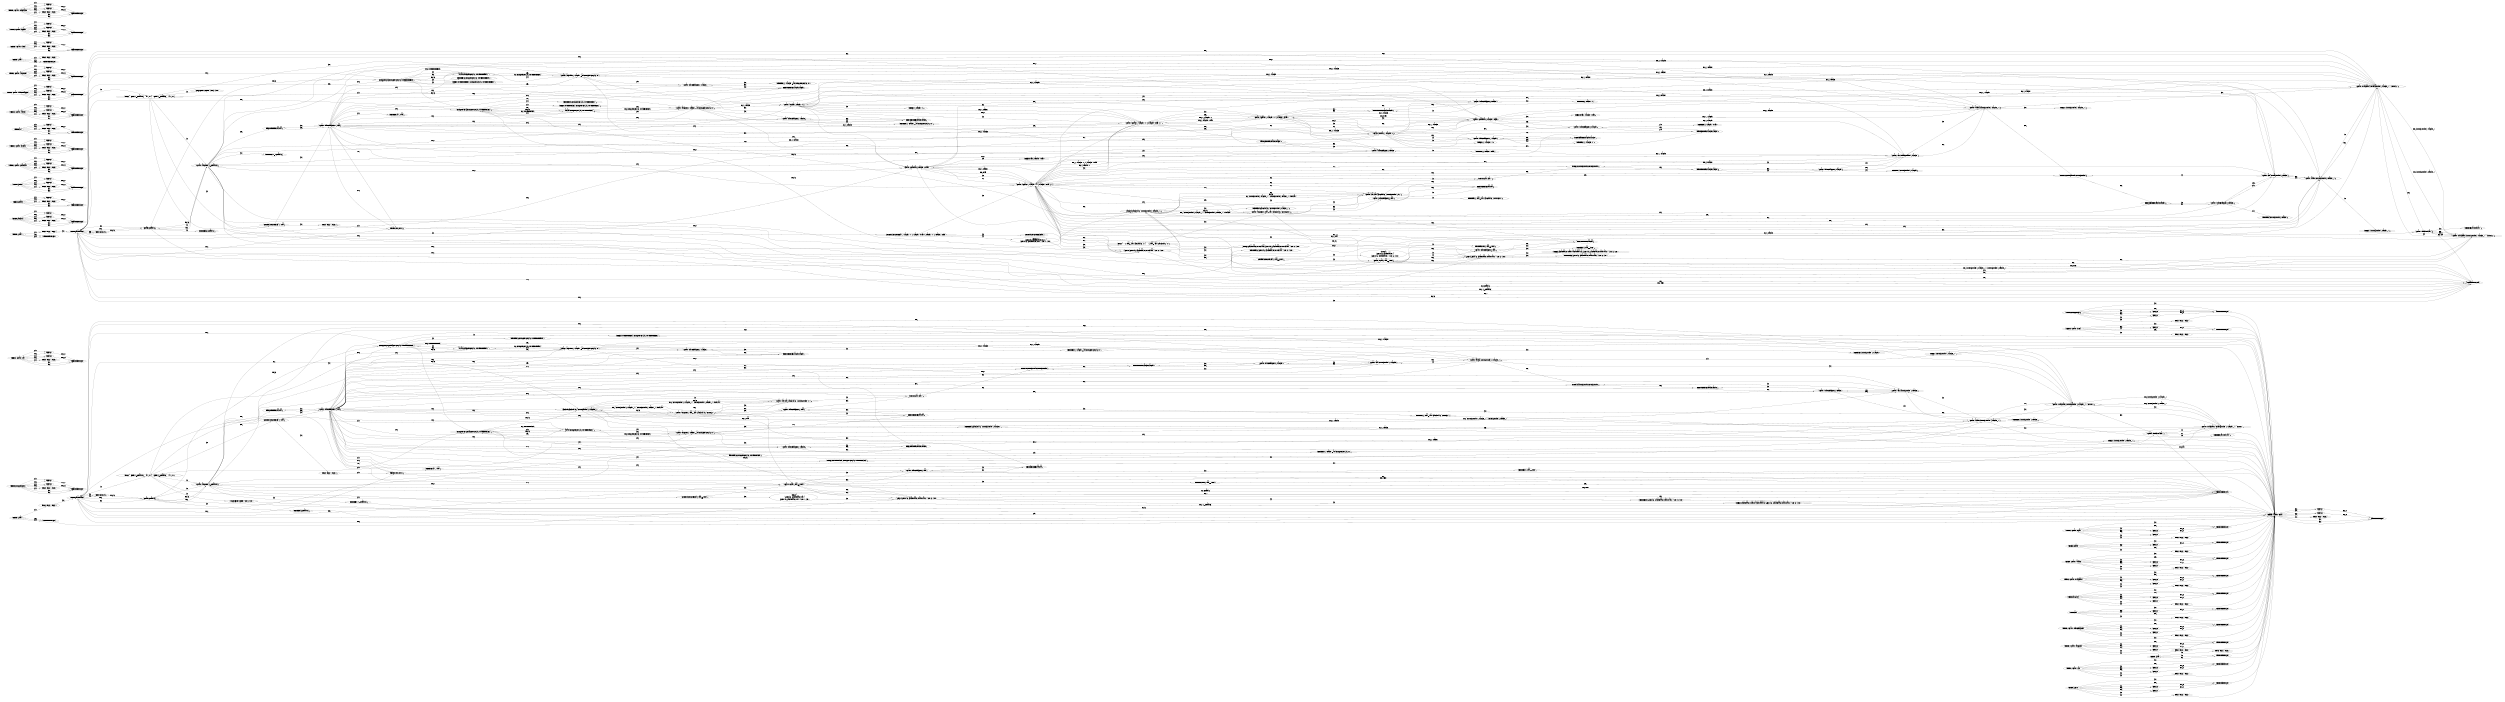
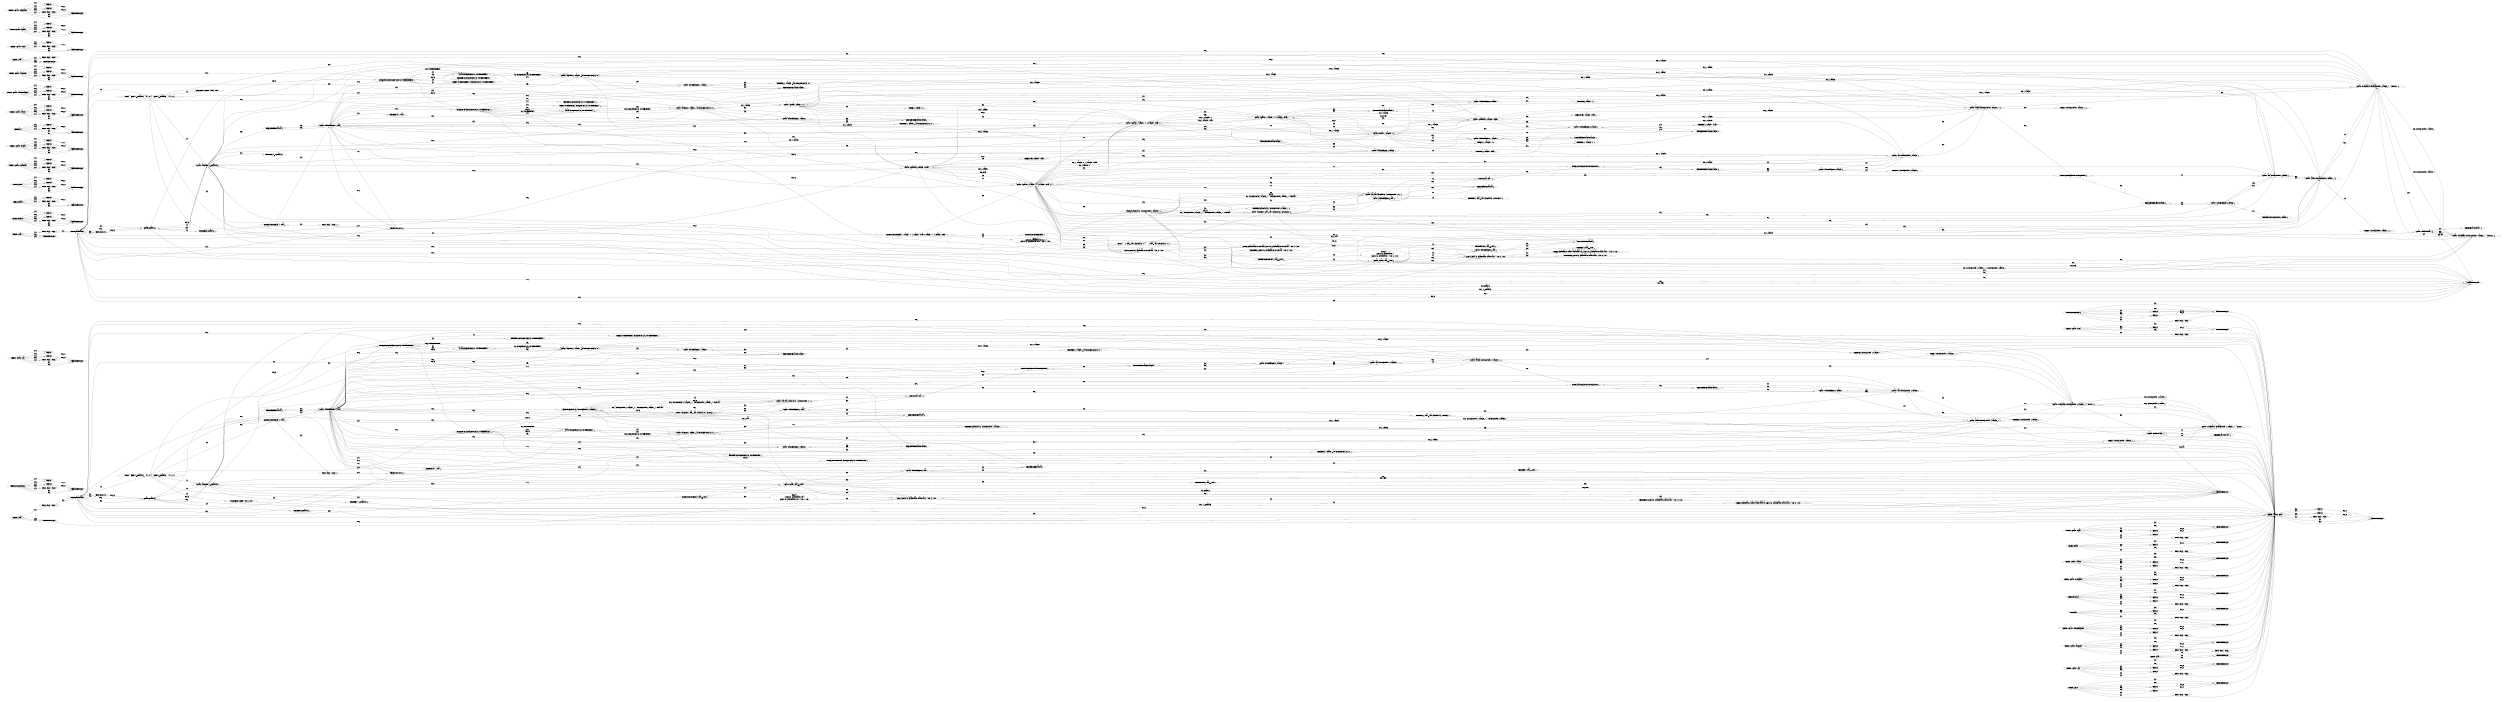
(1433, 141) -> (1433, 141)
